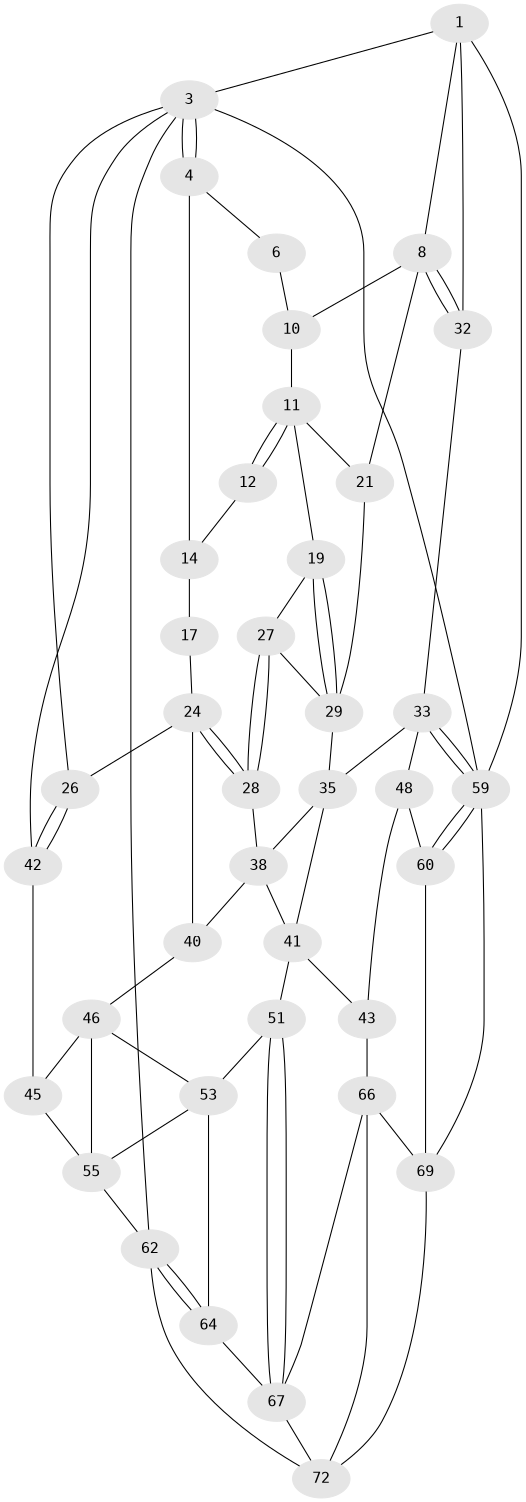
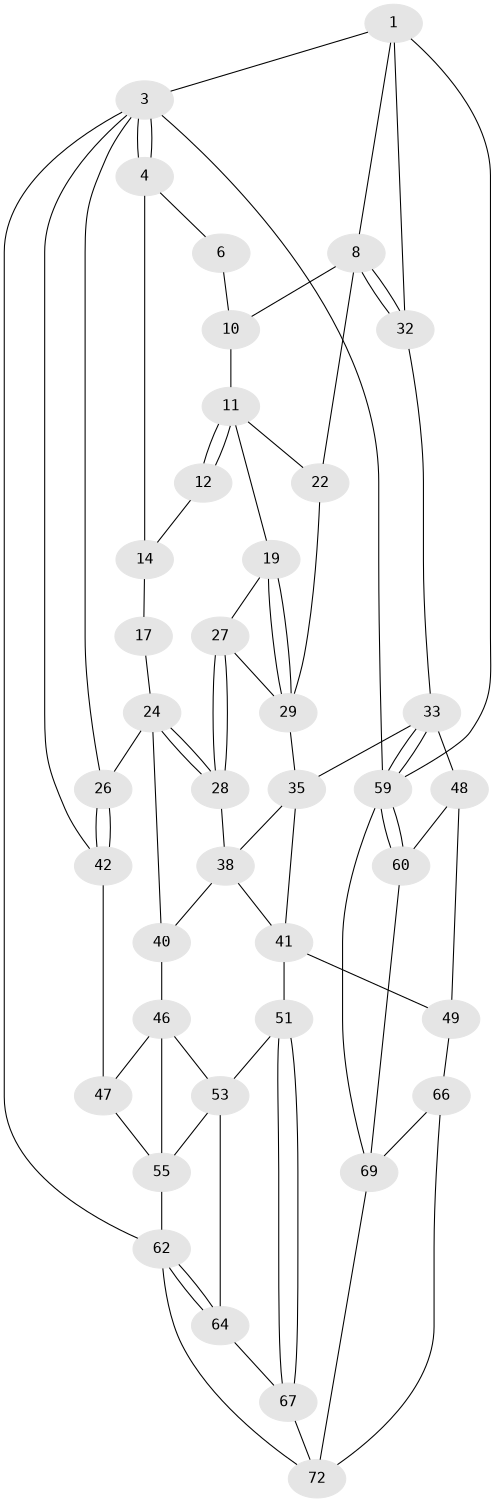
(365, 483) -> (320, 483)
(367, 1019) -> (451, 1019)
(33, 1096) -> (103, 1096)
(326, 1250) -> none
